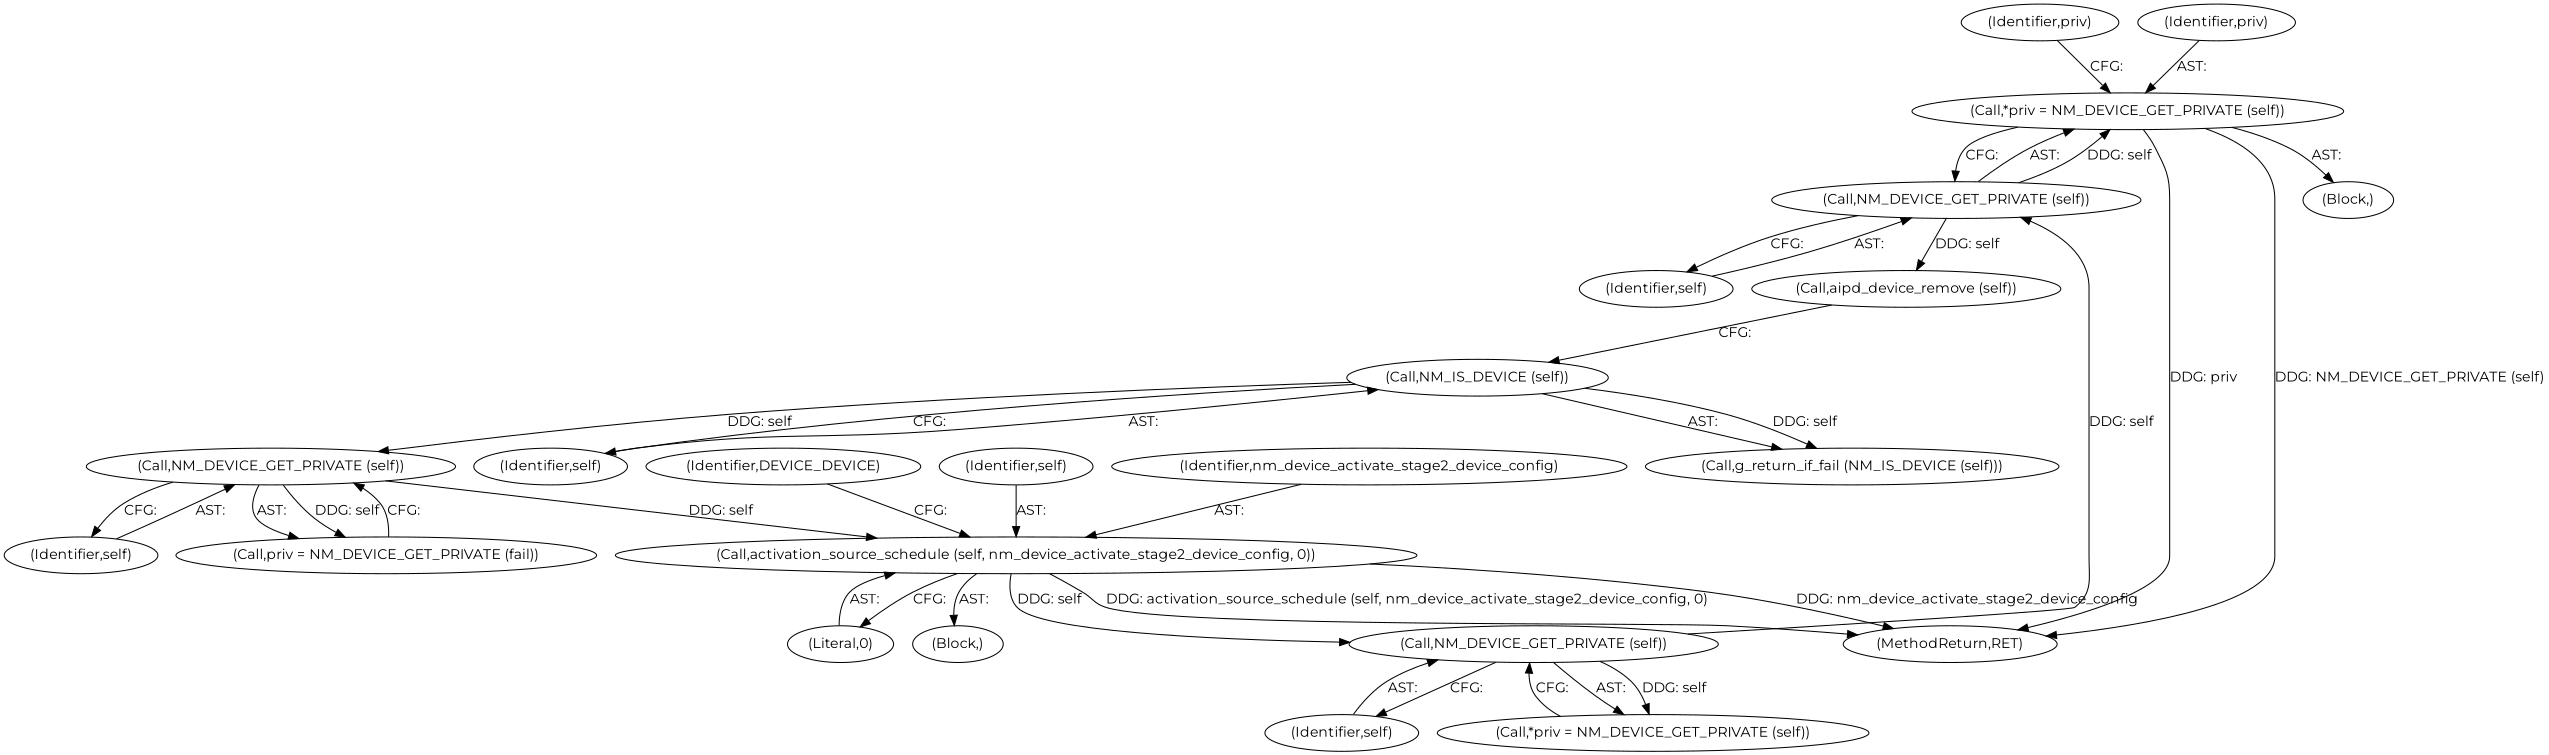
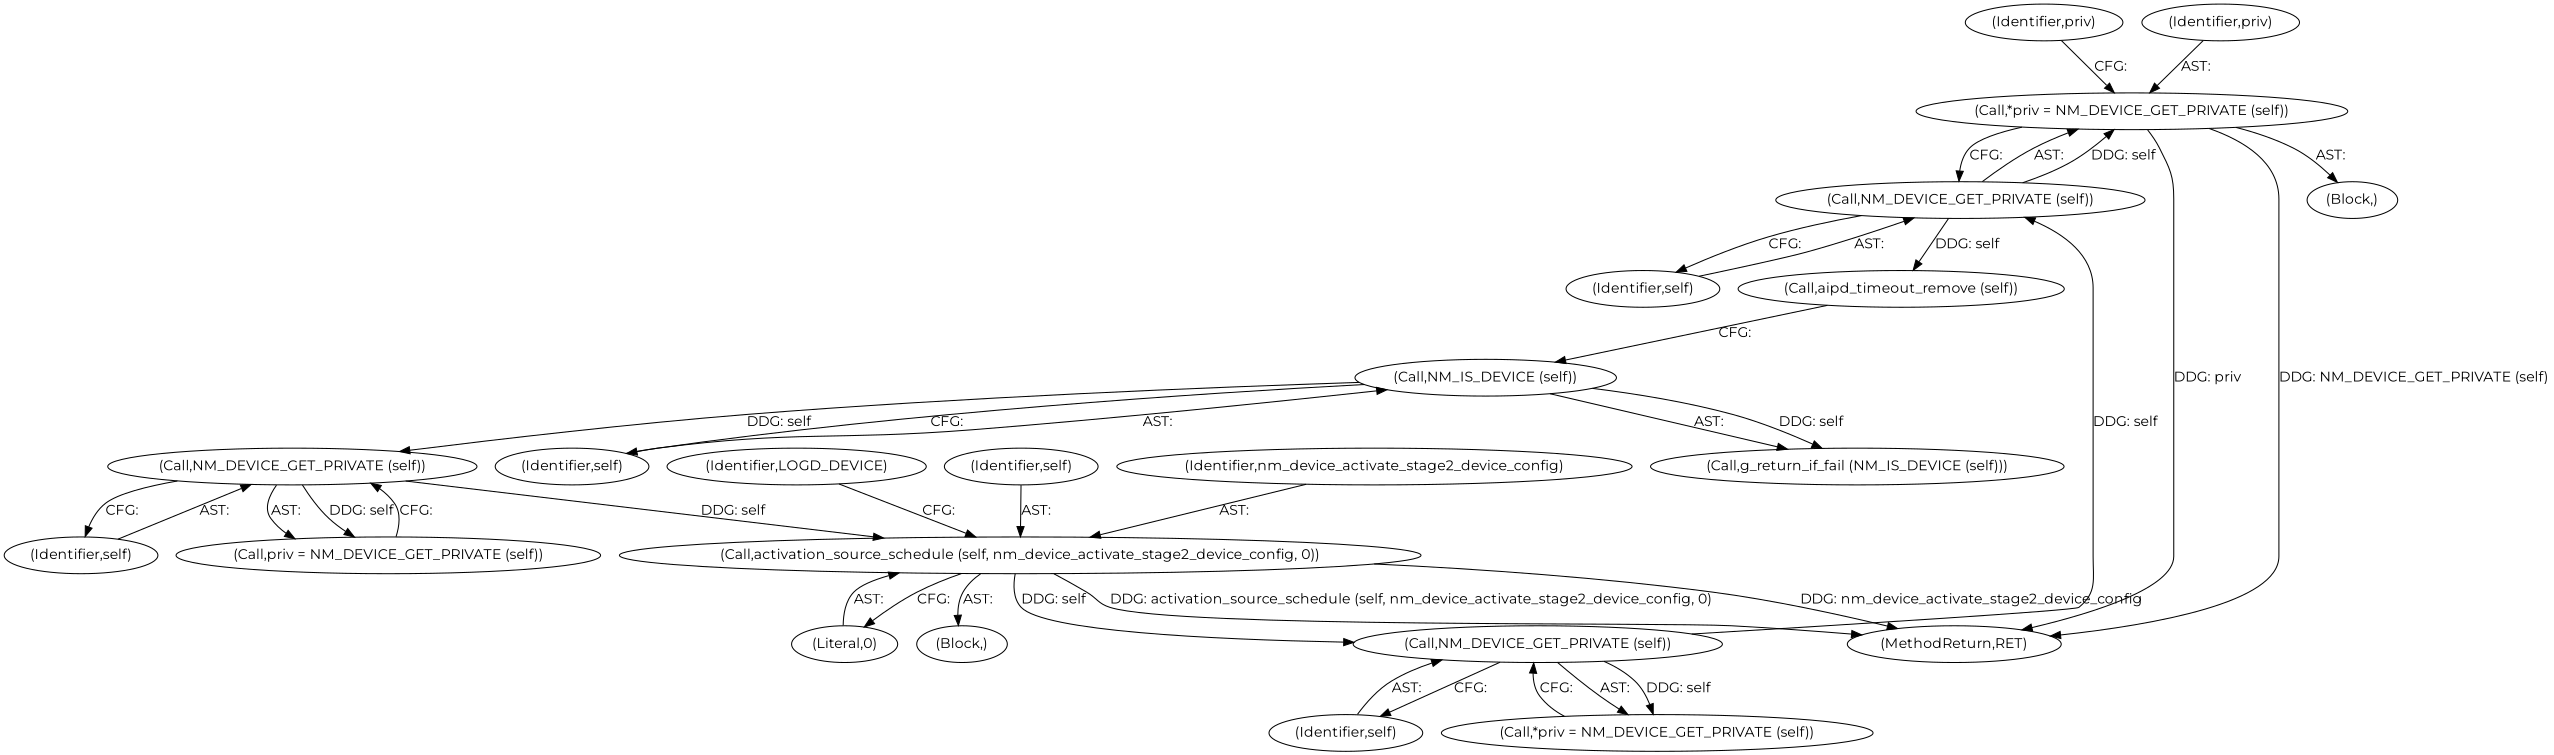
(1906, 289) -> (1901, 289)
(783, 467) -> (797, 467)
(386, 555) -> (388, 555)
